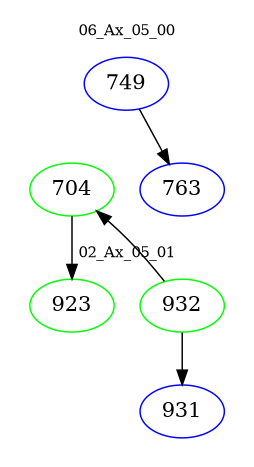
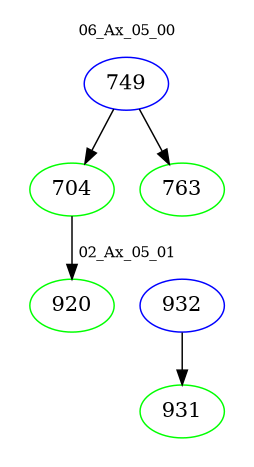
(182, 190) -> (182, 190)
(137, 250) -> (103, 130)
(72, 306) -> (72, 306)
(182, 306) -> (182, 306)
(182, 411) -> (182, 411)
